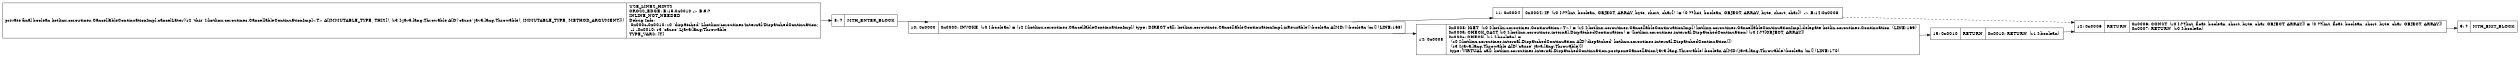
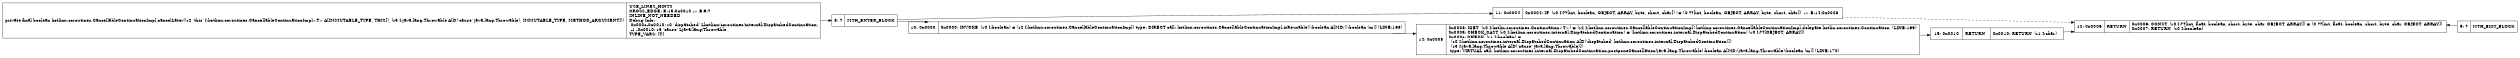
(1421, 20) -> (1193, 15)
(2450, 28) -> (2453, 25)
(2024, 34) -> (2026, 34)
